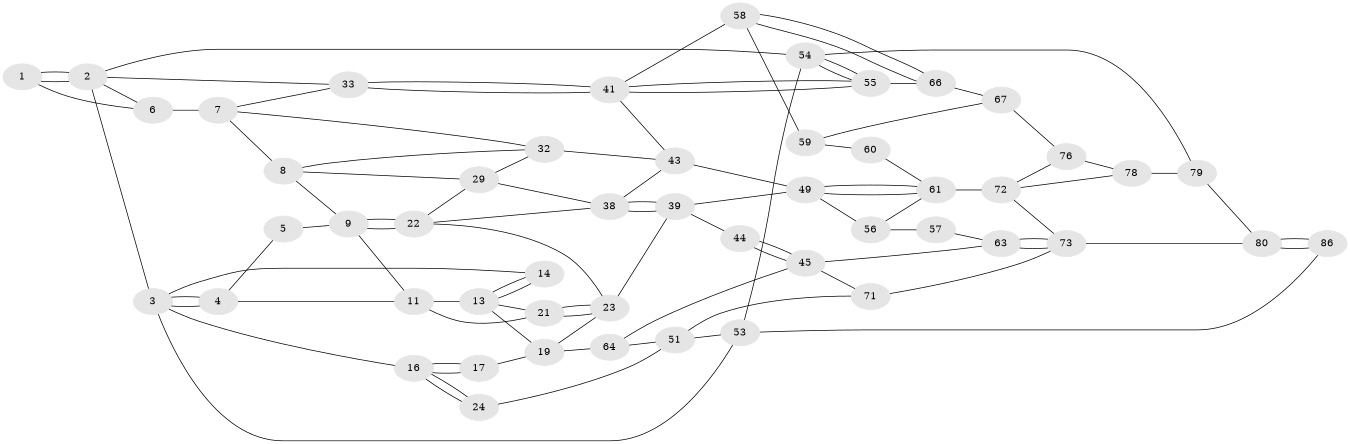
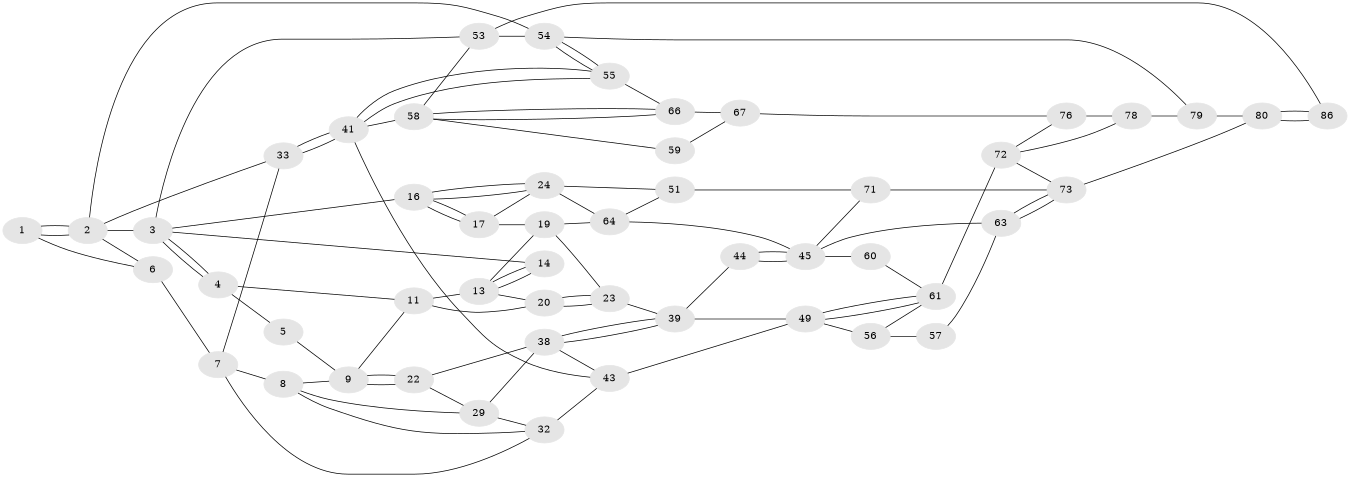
(838, 146) -> (838, 257)
none -> (577, 204)
none -> (512, 205)
(528, 239) -> none
(544, 313) -> (544, 303)
(708, 336) -> (442, 82)
